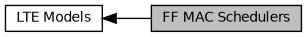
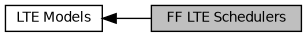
(226, 18) -> (226, 18)
